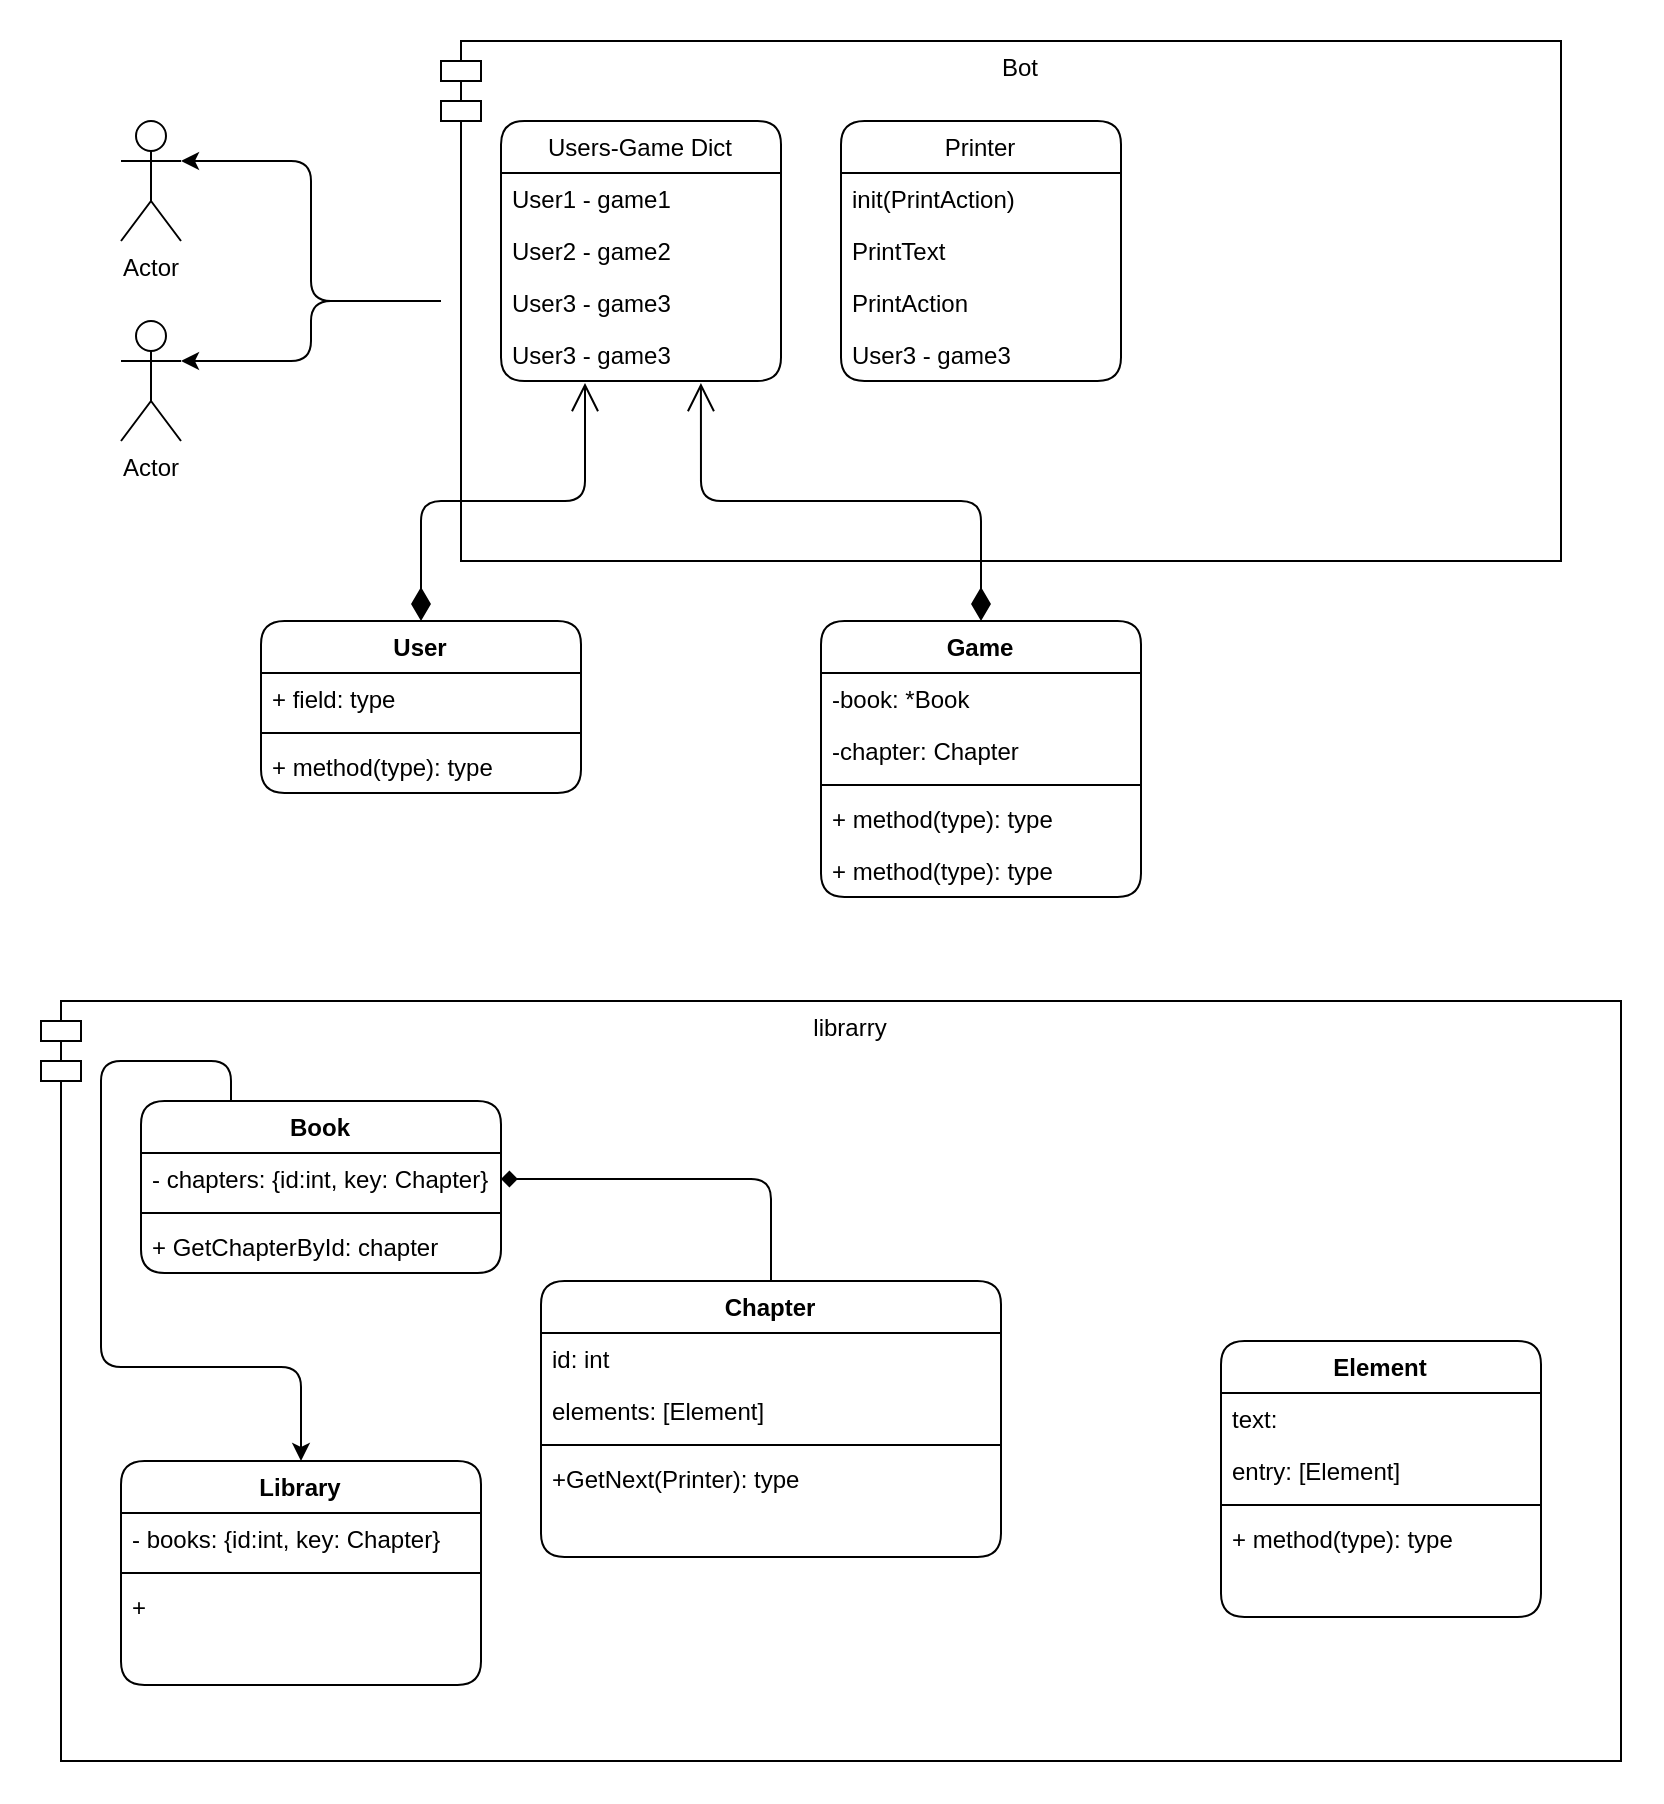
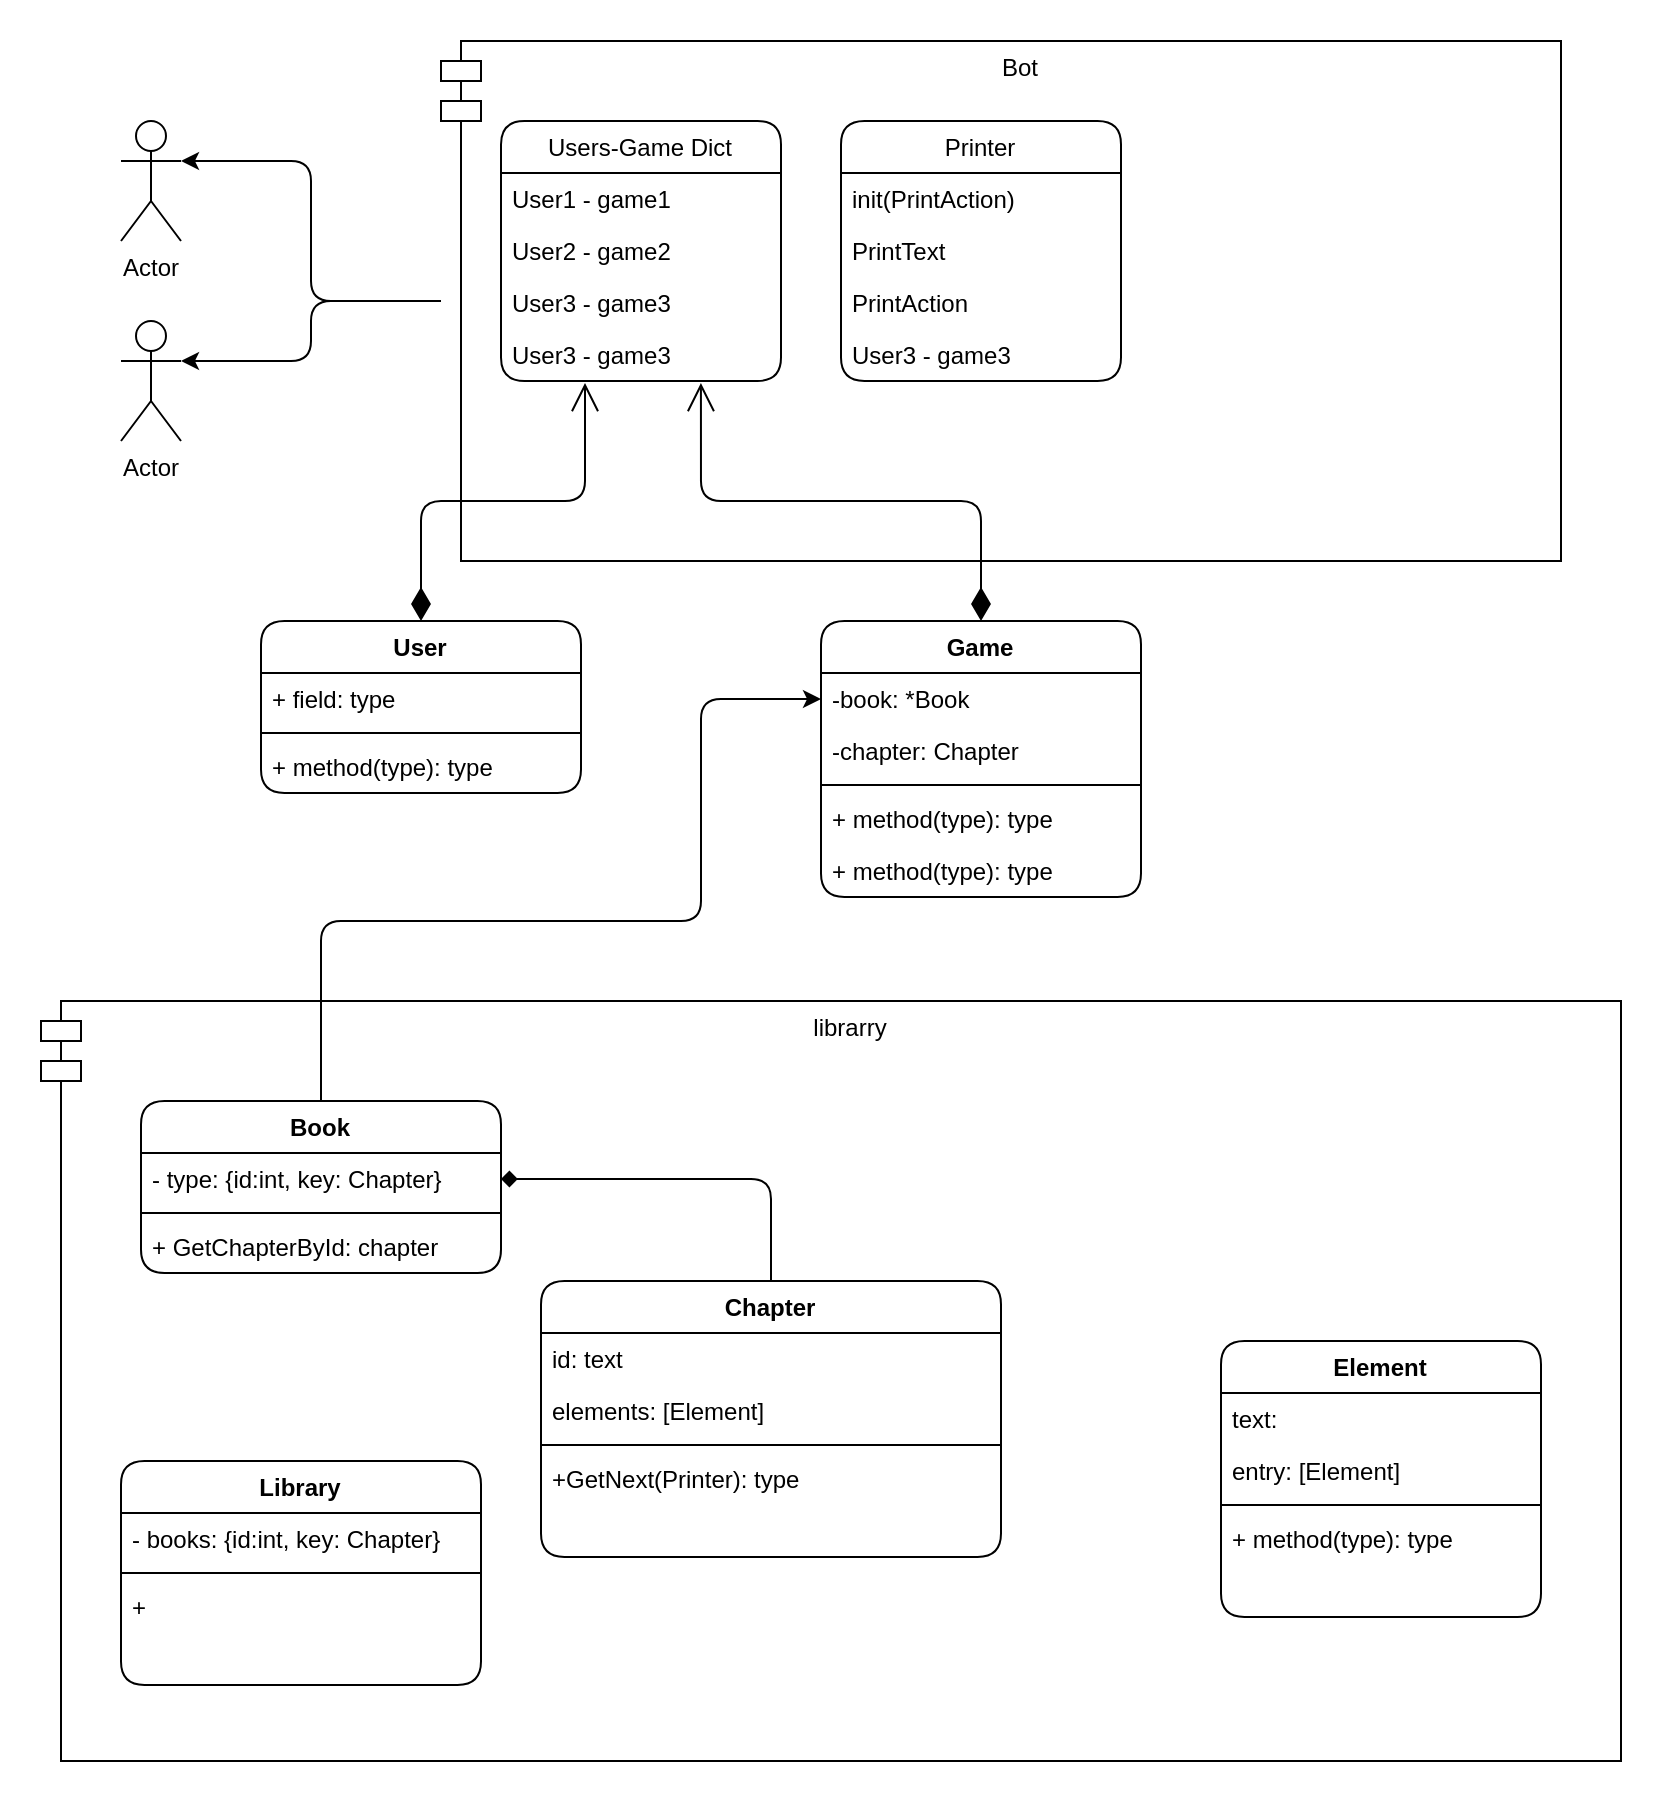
none -> (578, 921)
(349, 1180) -> (322, 1180)
(101, 1269) -> none
(587, 1360) -> (596, 1360)
